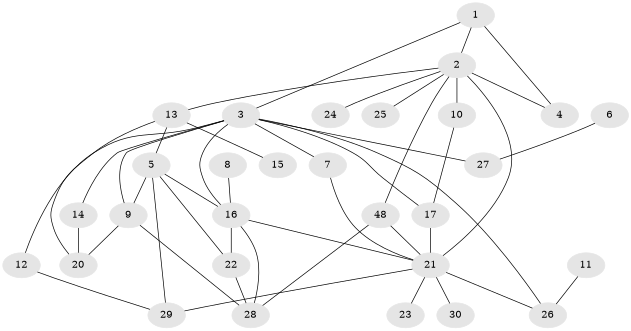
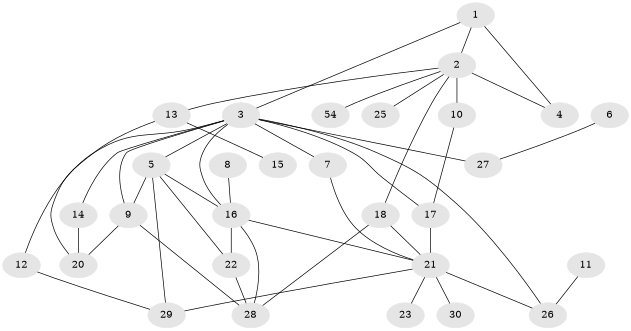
(331, 115) -> (331, 115)
(160, 145) -> (196, 140)
(510, 172) -> none
(381, 215) -> (381, 215)
